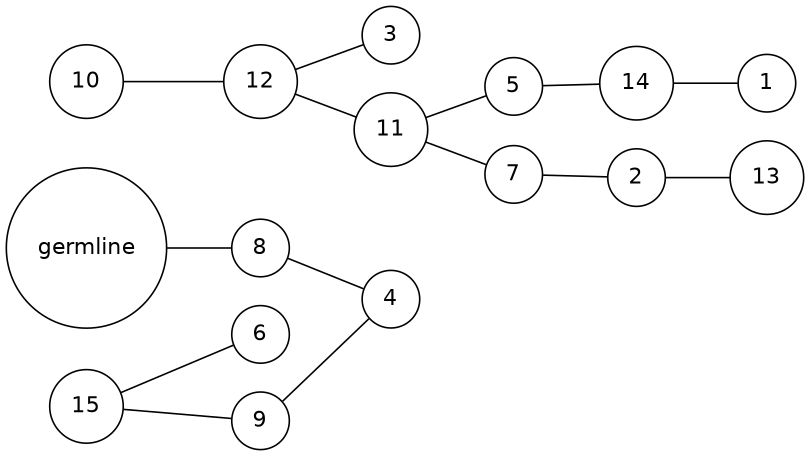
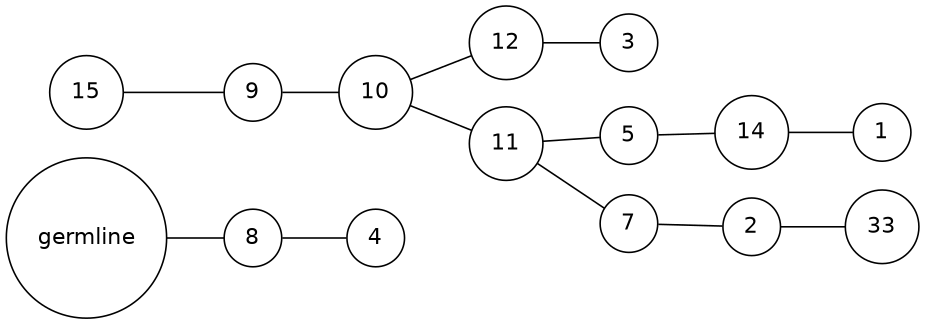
(326, 106) -> (441, 118)
(767, 178) -> (882, 227)
(261, 334) -> none
(326, 360) -> (311, 92)
